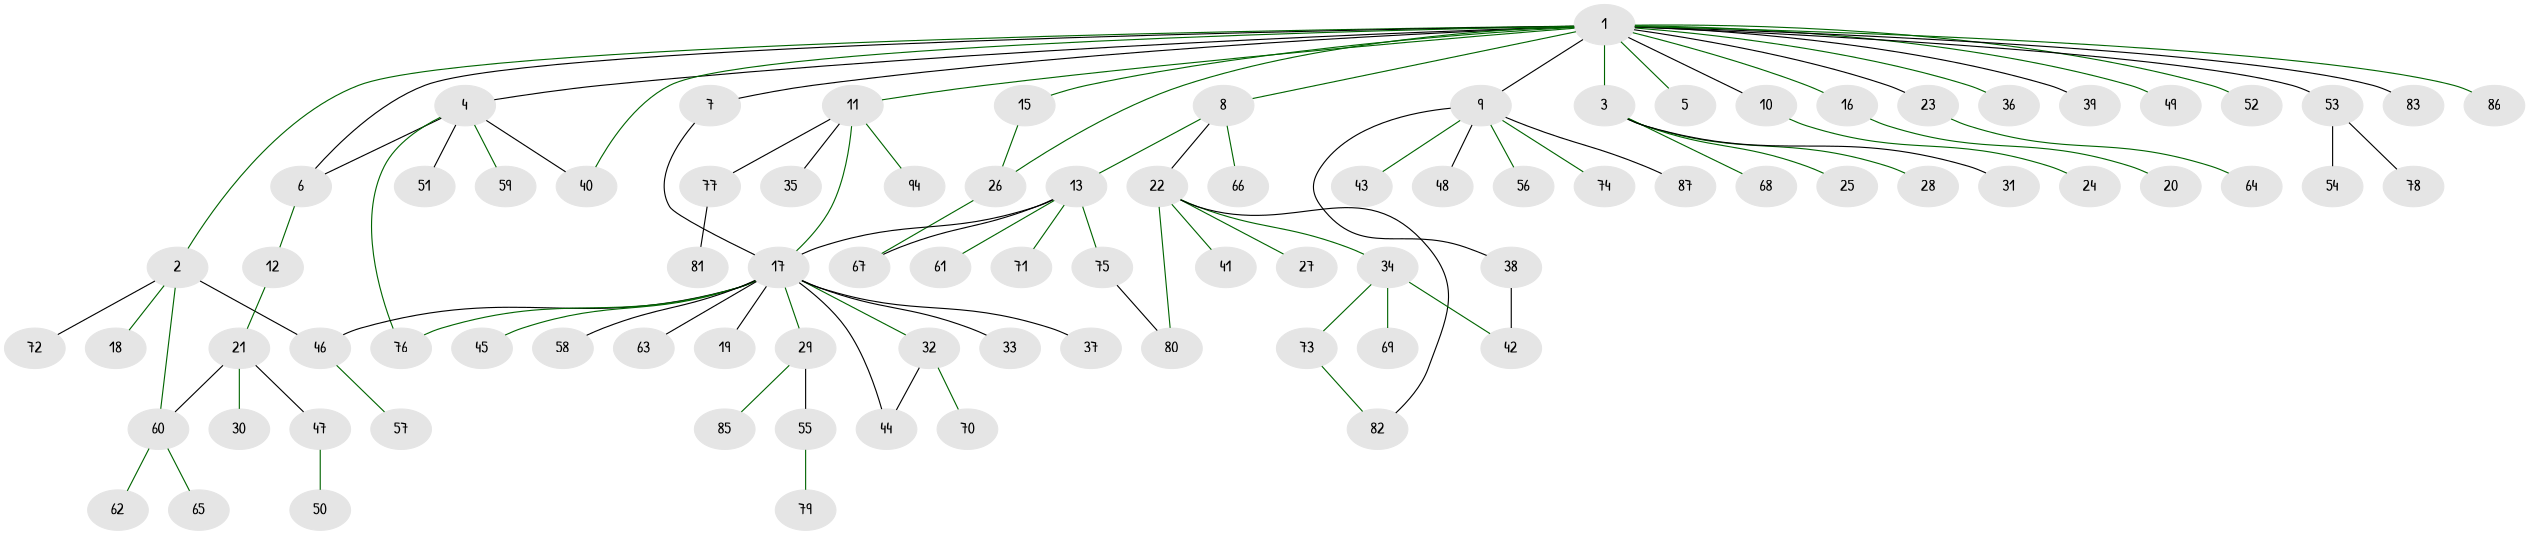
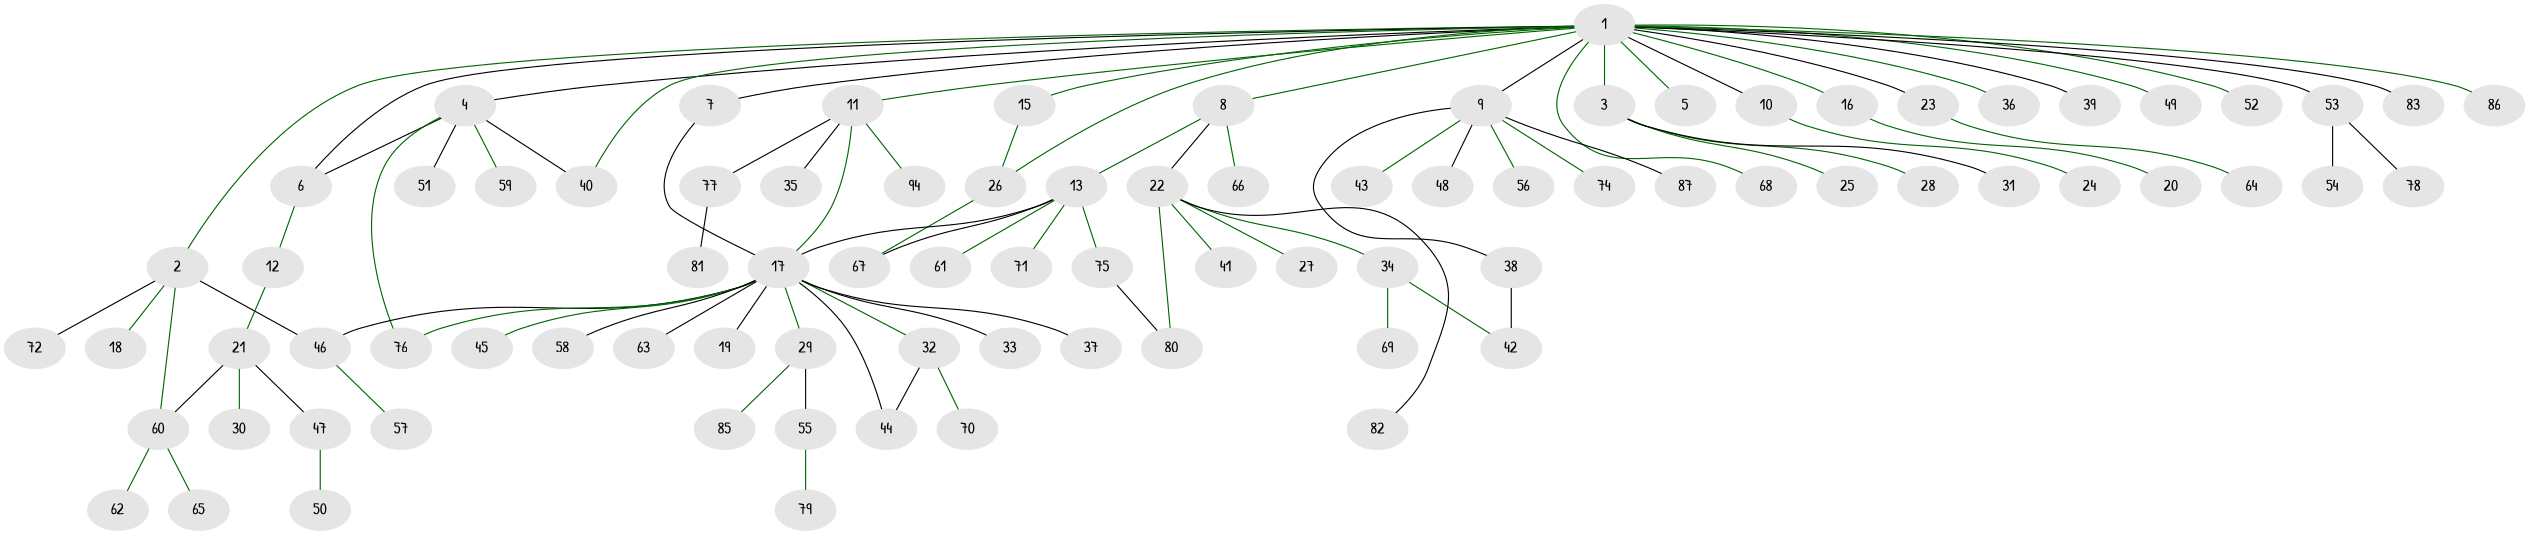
(1685, 146) -> (1568, 130)
(1307, 348) -> none
